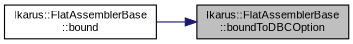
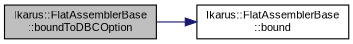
(171, 22) -> (171, 22)
